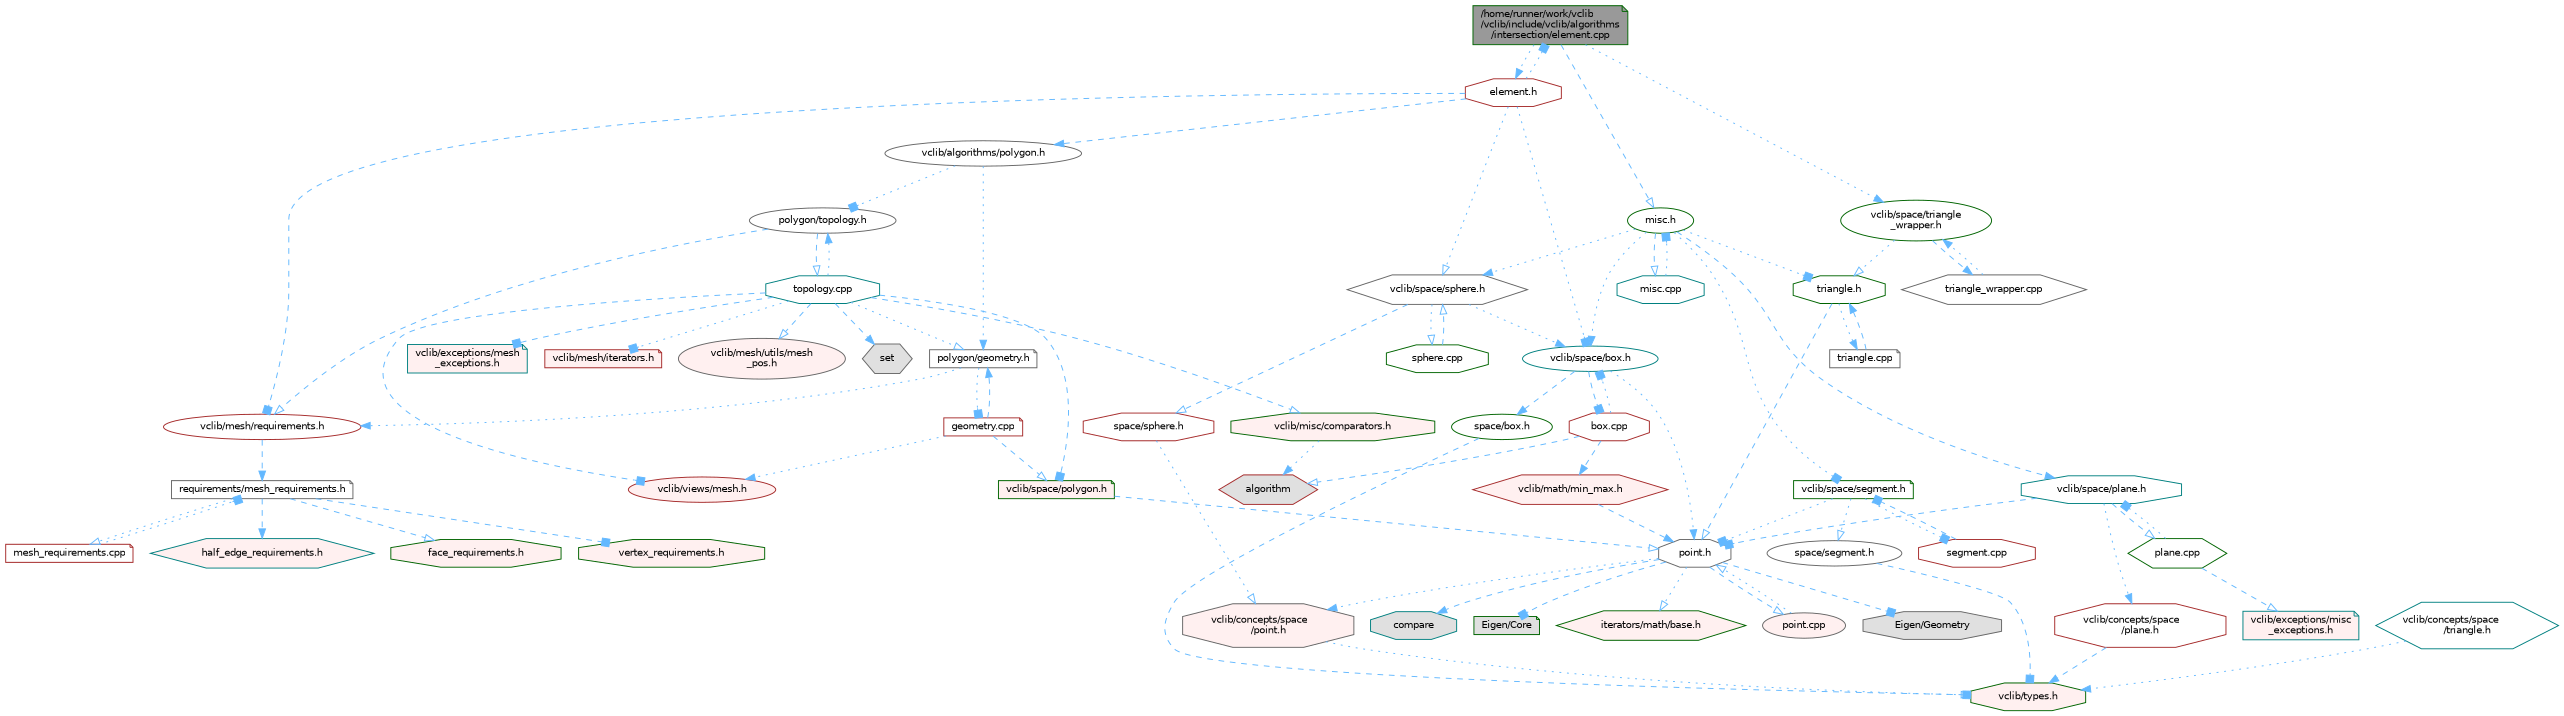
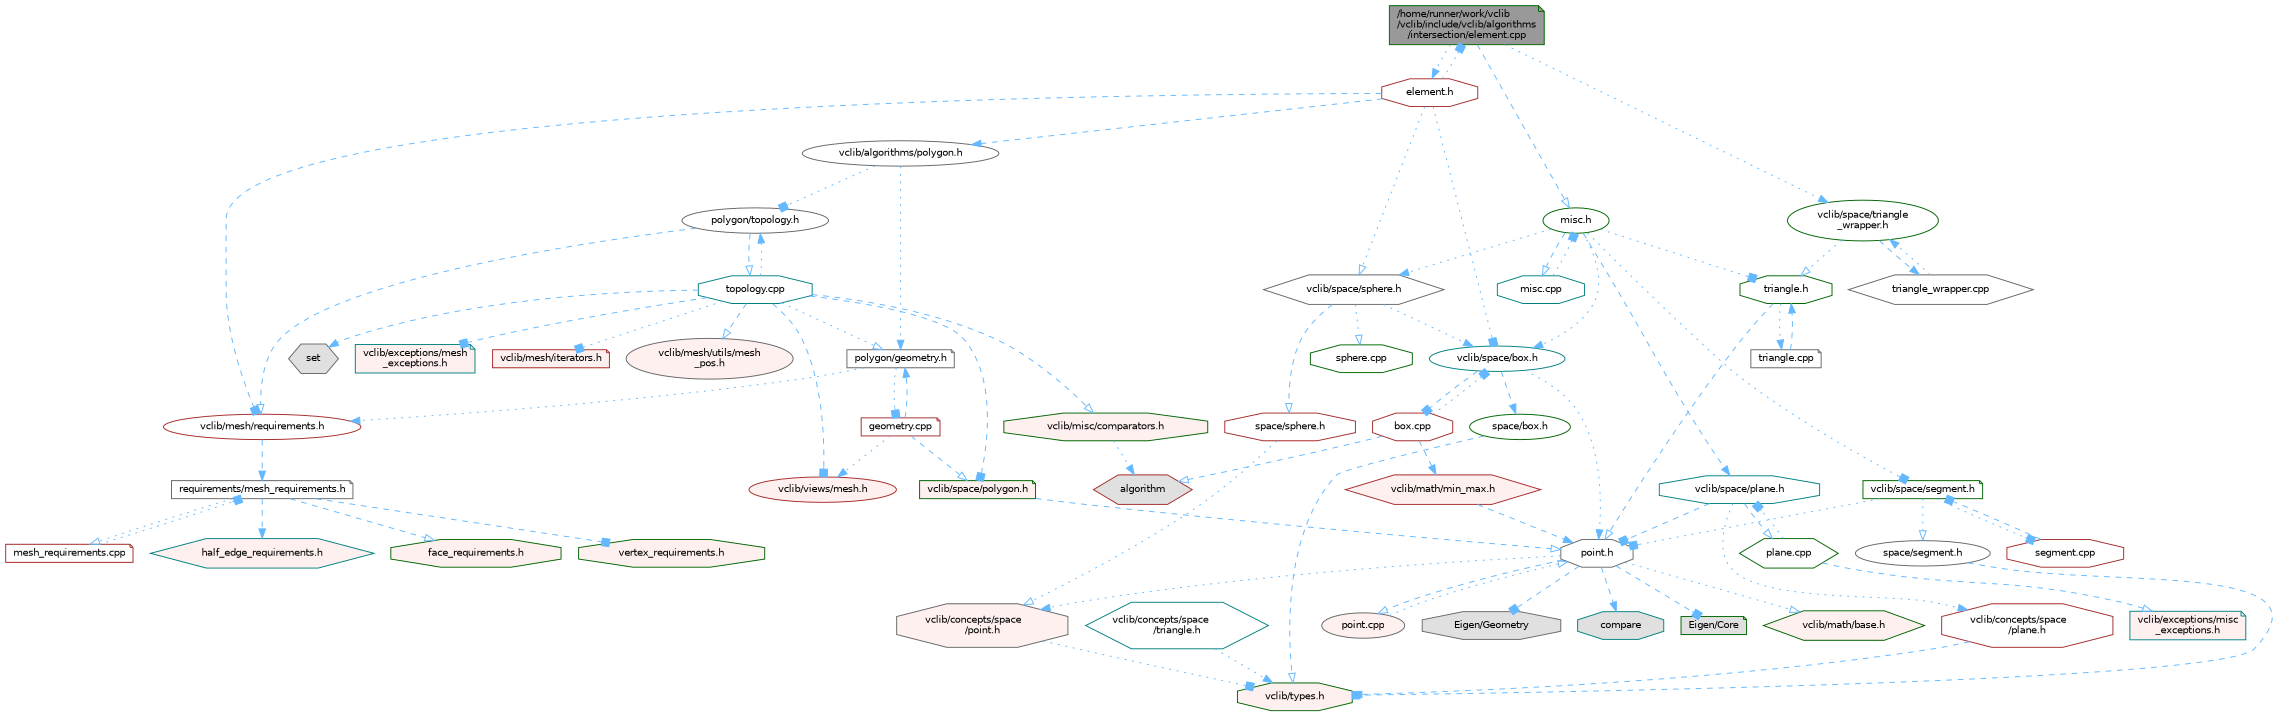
(1444, 330) -> none
(1651, 626) -> (1844, 626)
